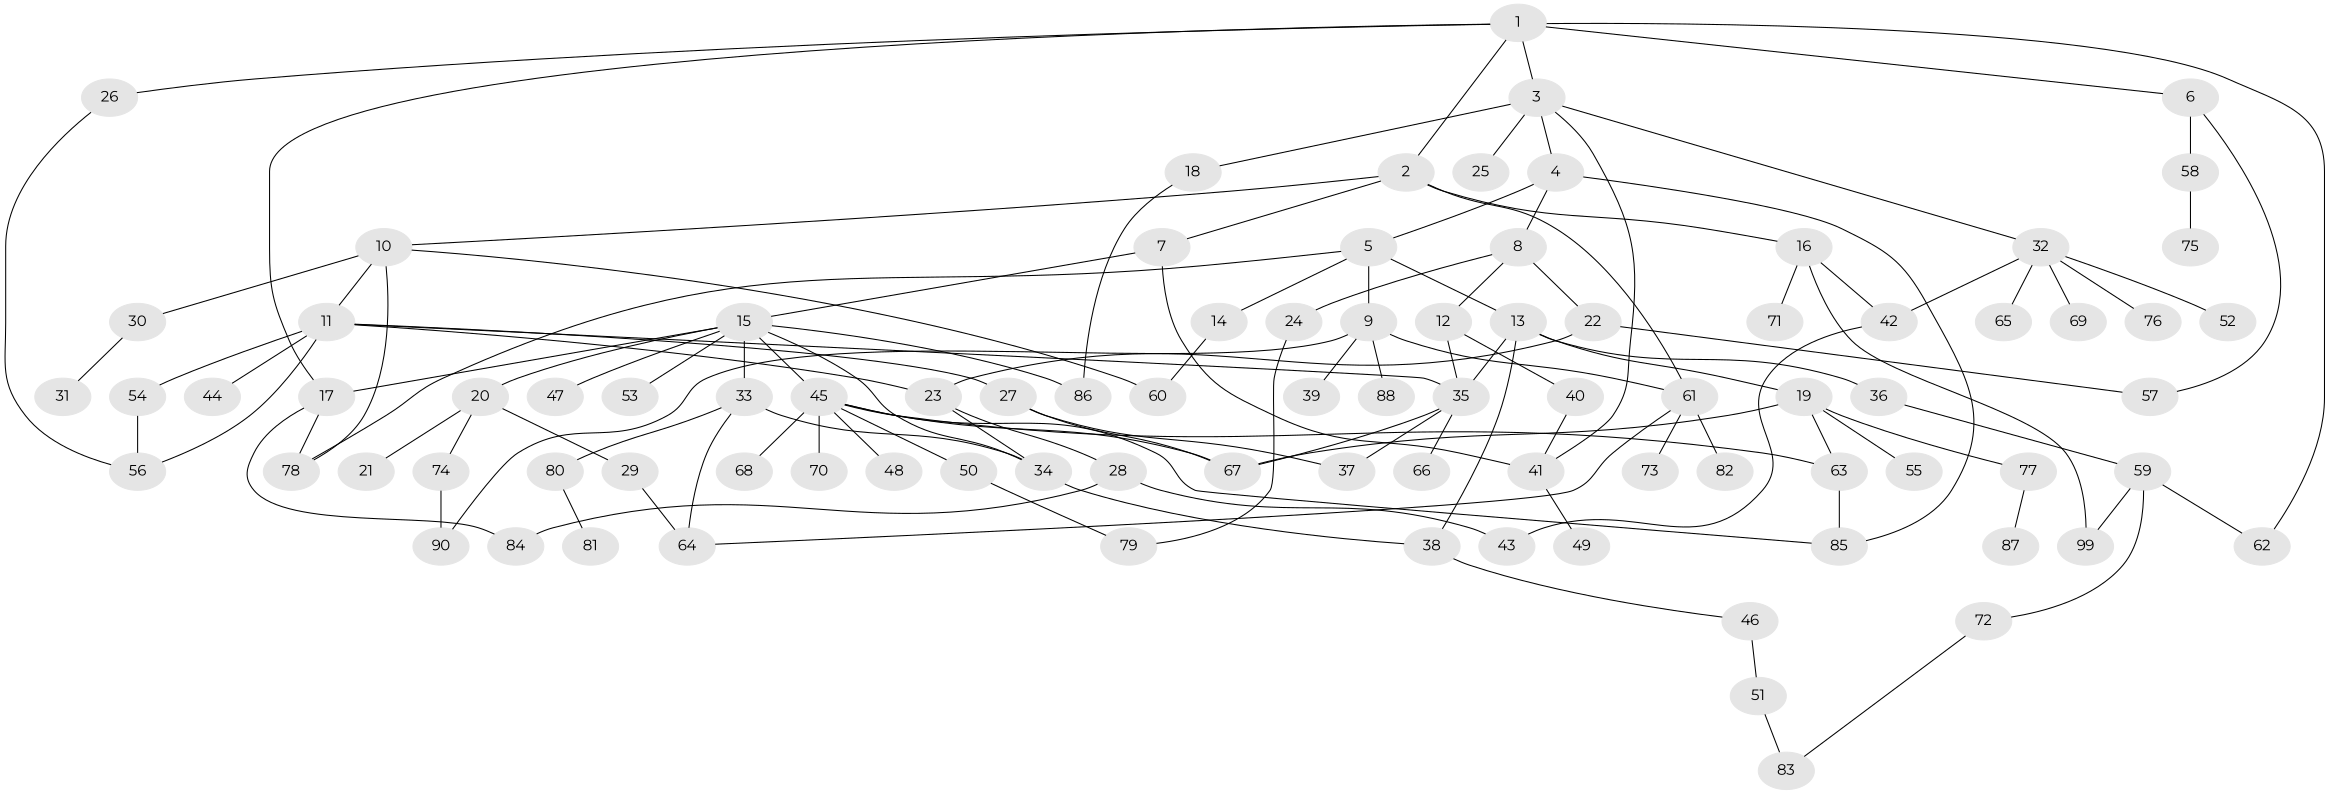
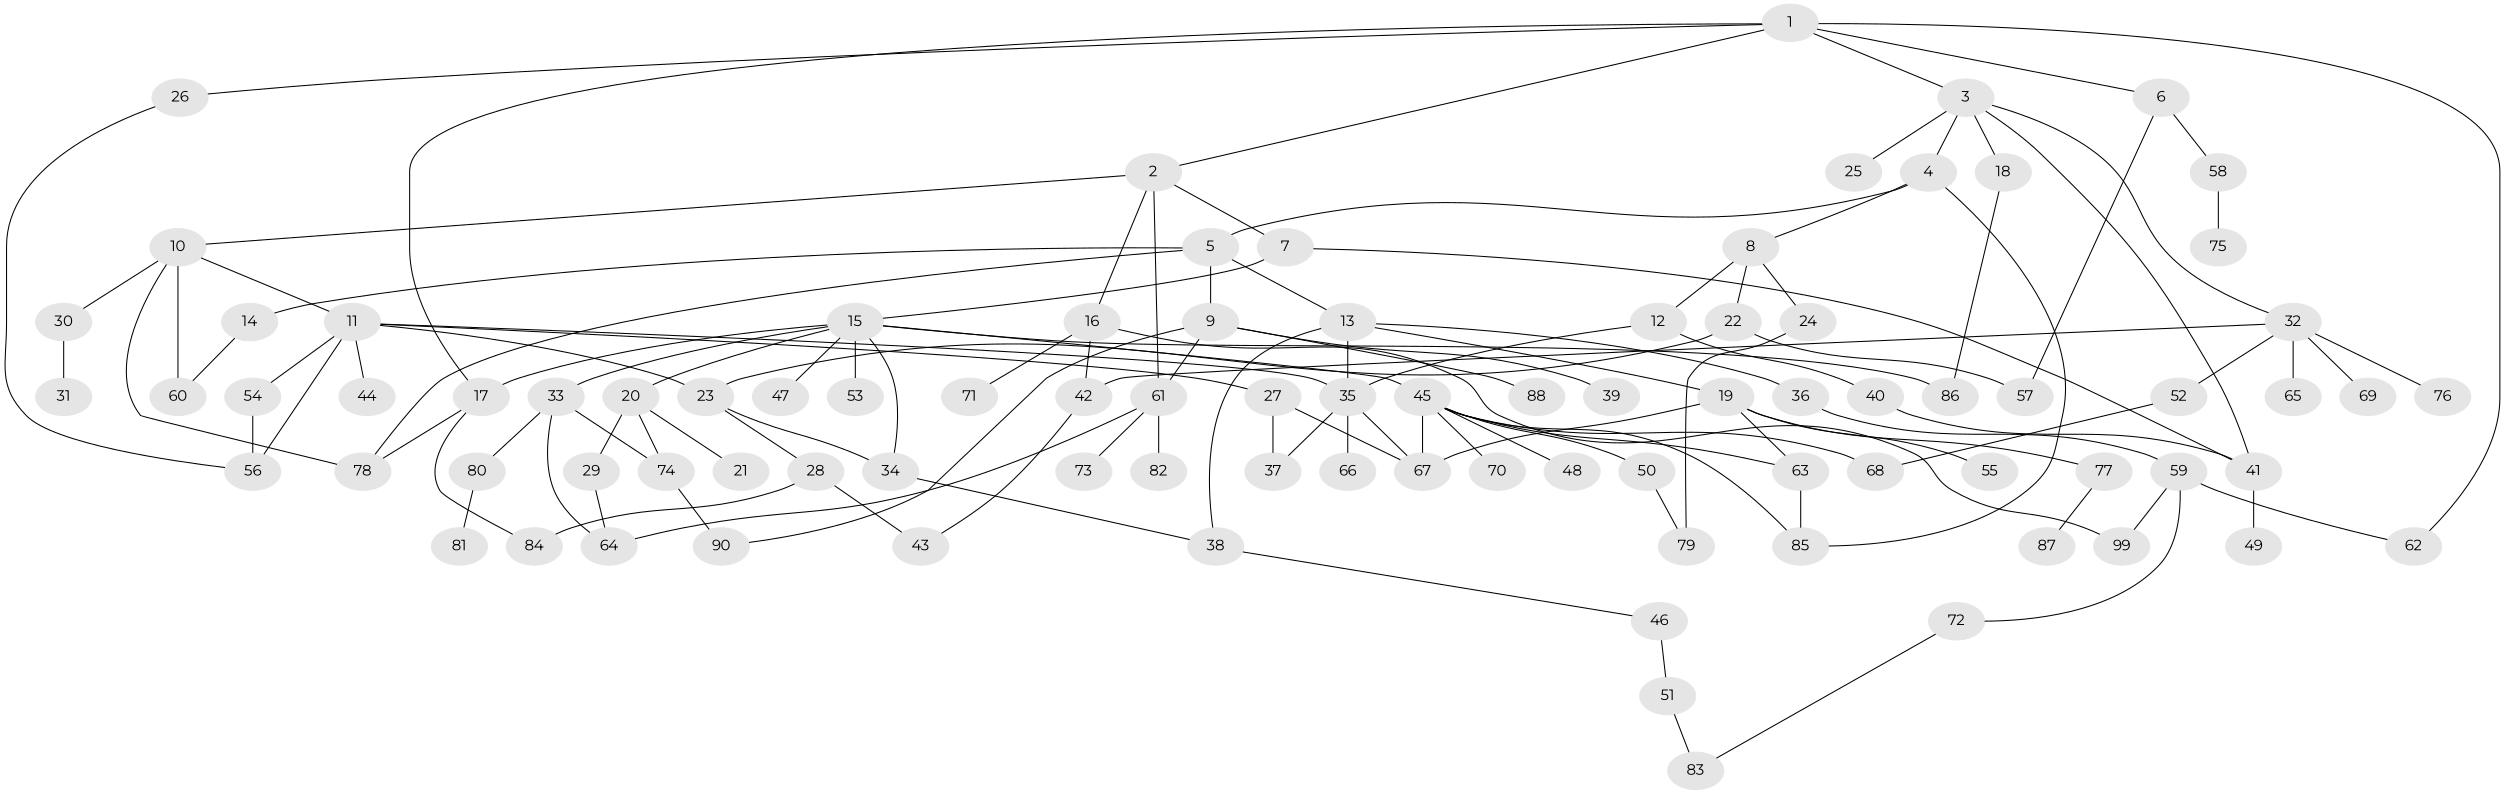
none -> (2071, 424)
(874, 433) -> (606, 431)
